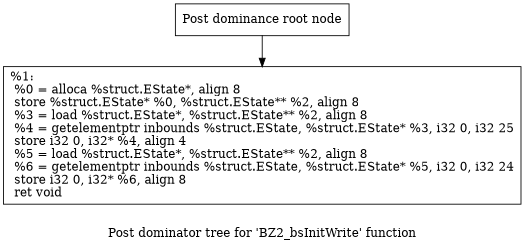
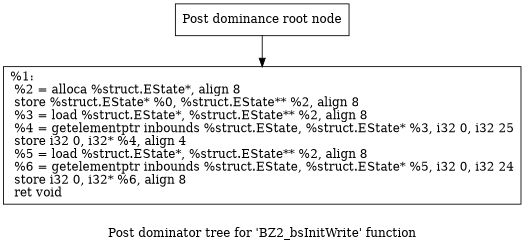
(126, 90) -> (126, 90)
